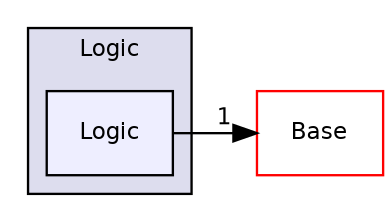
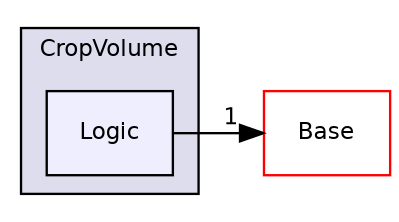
(110, 50) -> (110, 50)
